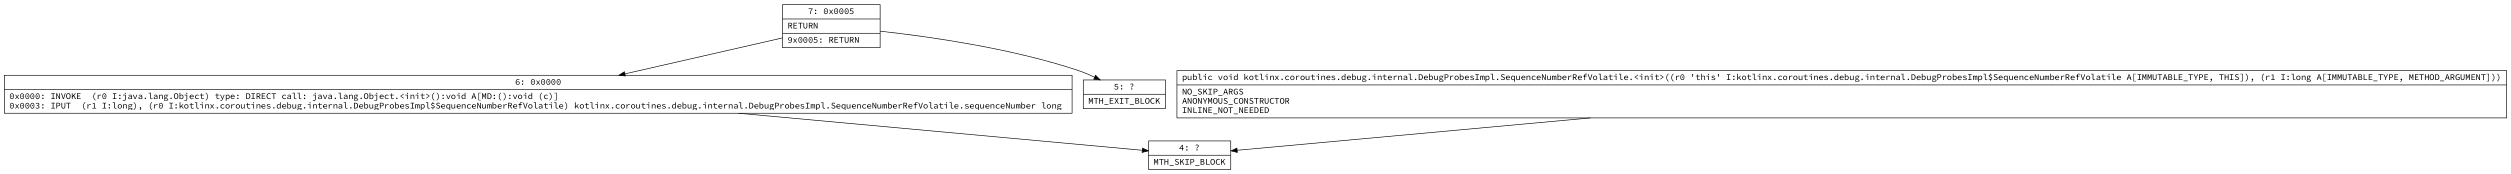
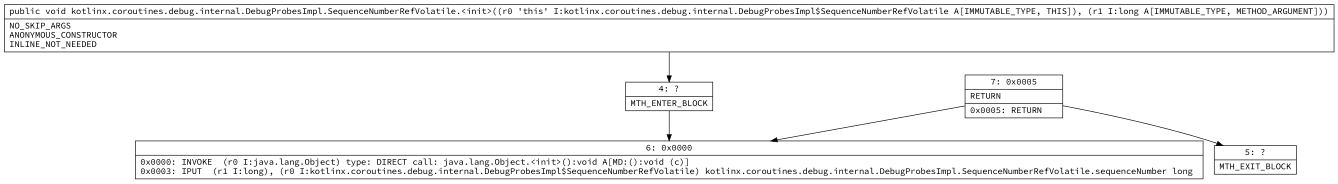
(831, 40) -> (1014, 110)
(940, 132) -> (669, 123)
(1190, 162) -> (669, 103)
